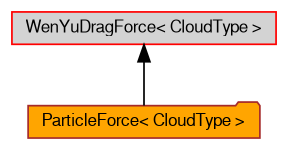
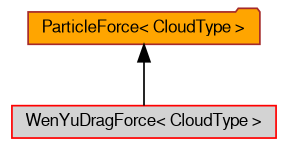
(144, 84) -> (144, 84)
